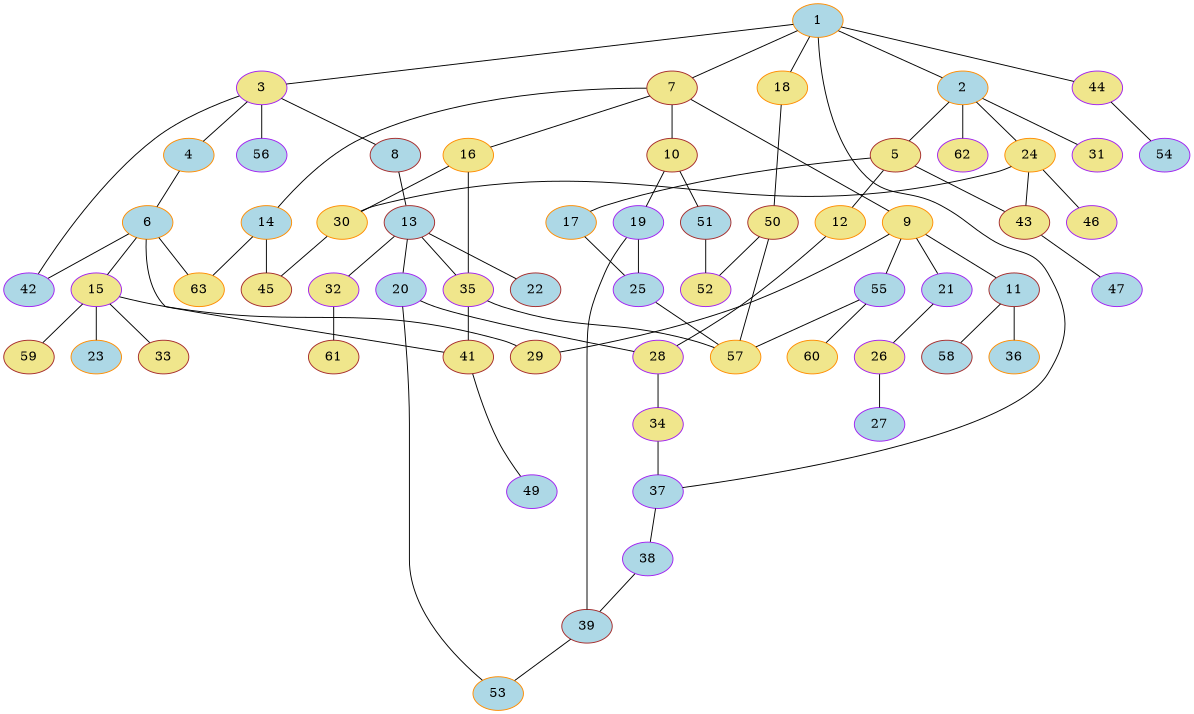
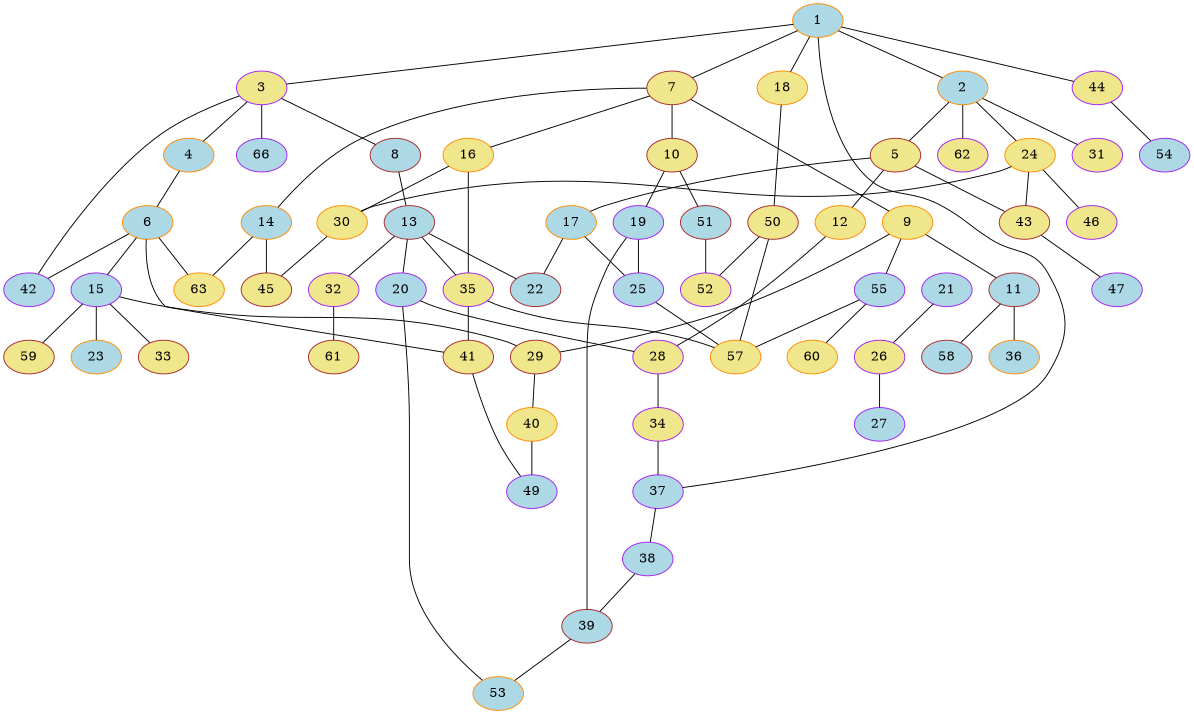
(262, 155) -> (262, 155)
none -> (553, 256)
(927, 256) -> none
(96, 290) -> (96, 290)
none -> (532, 424)
